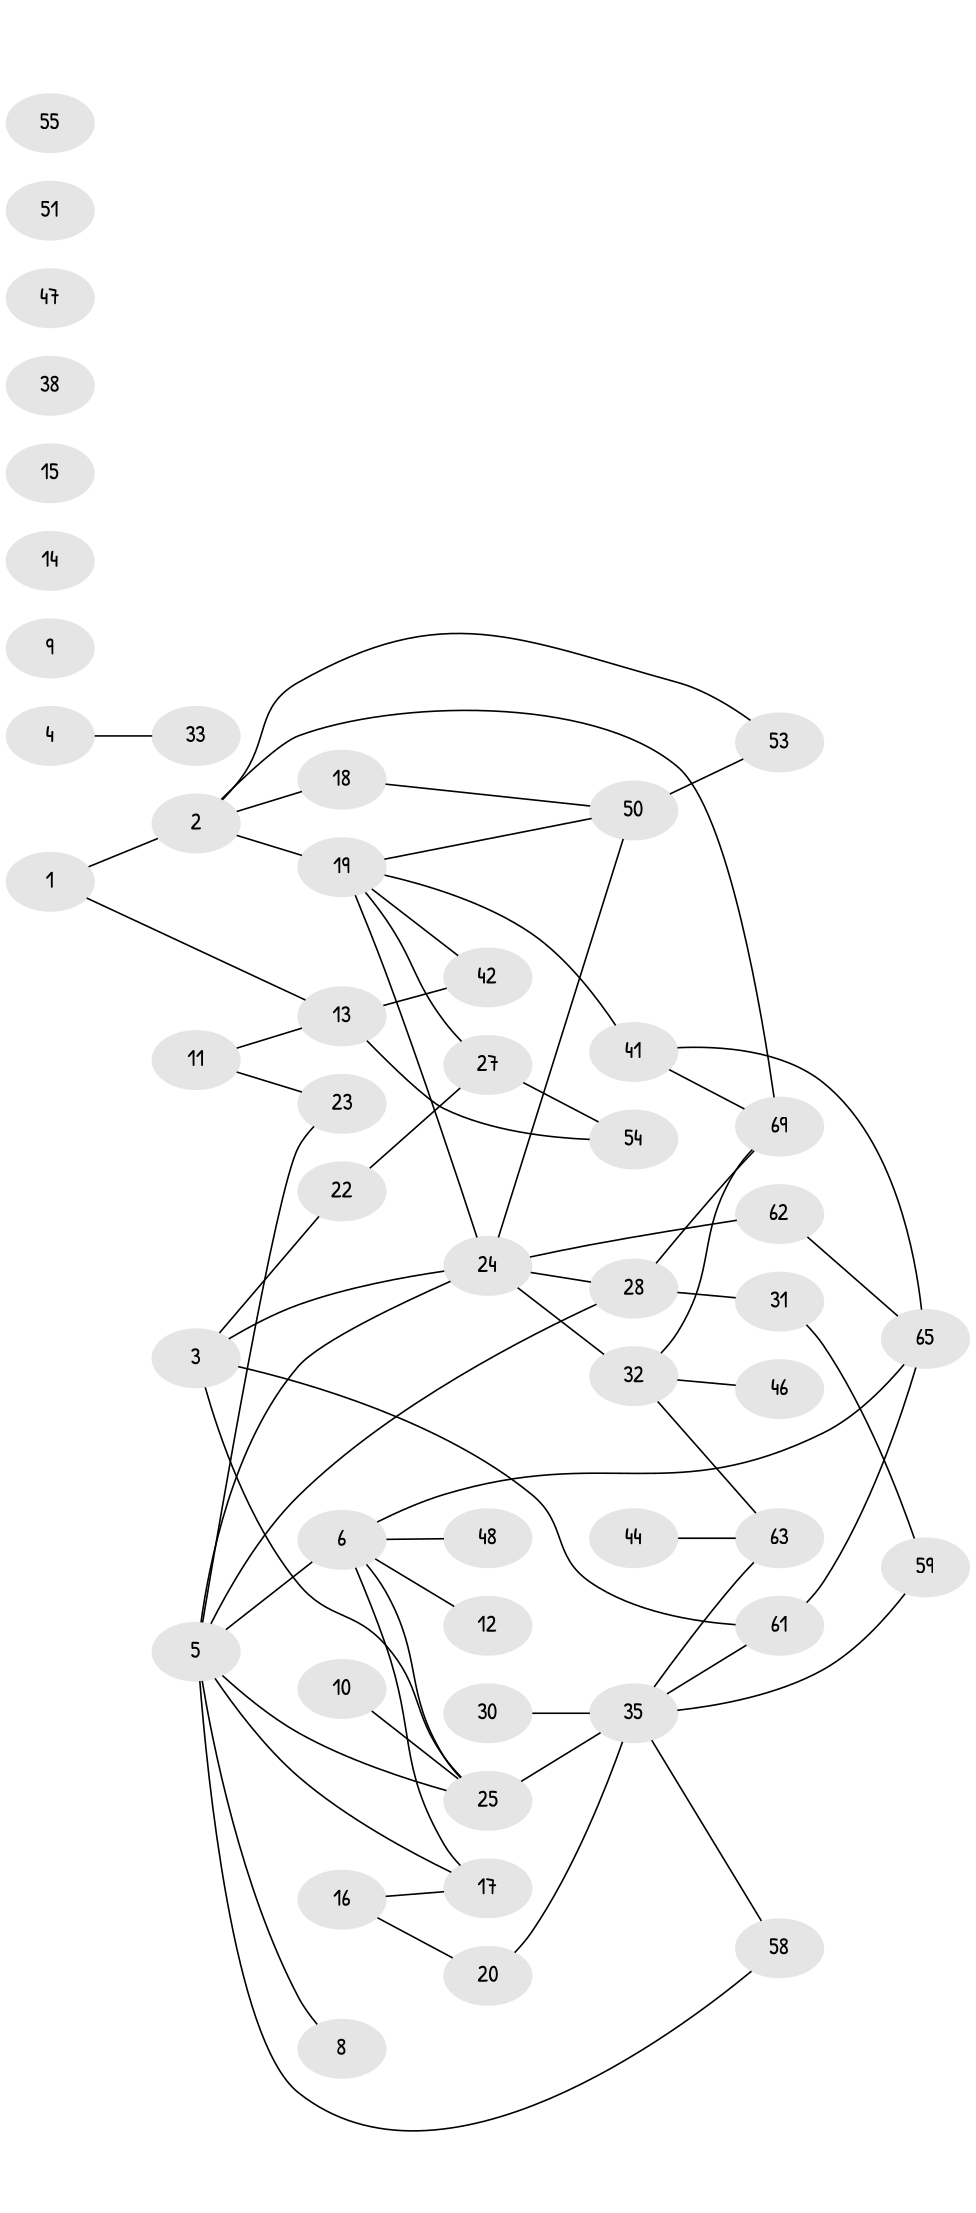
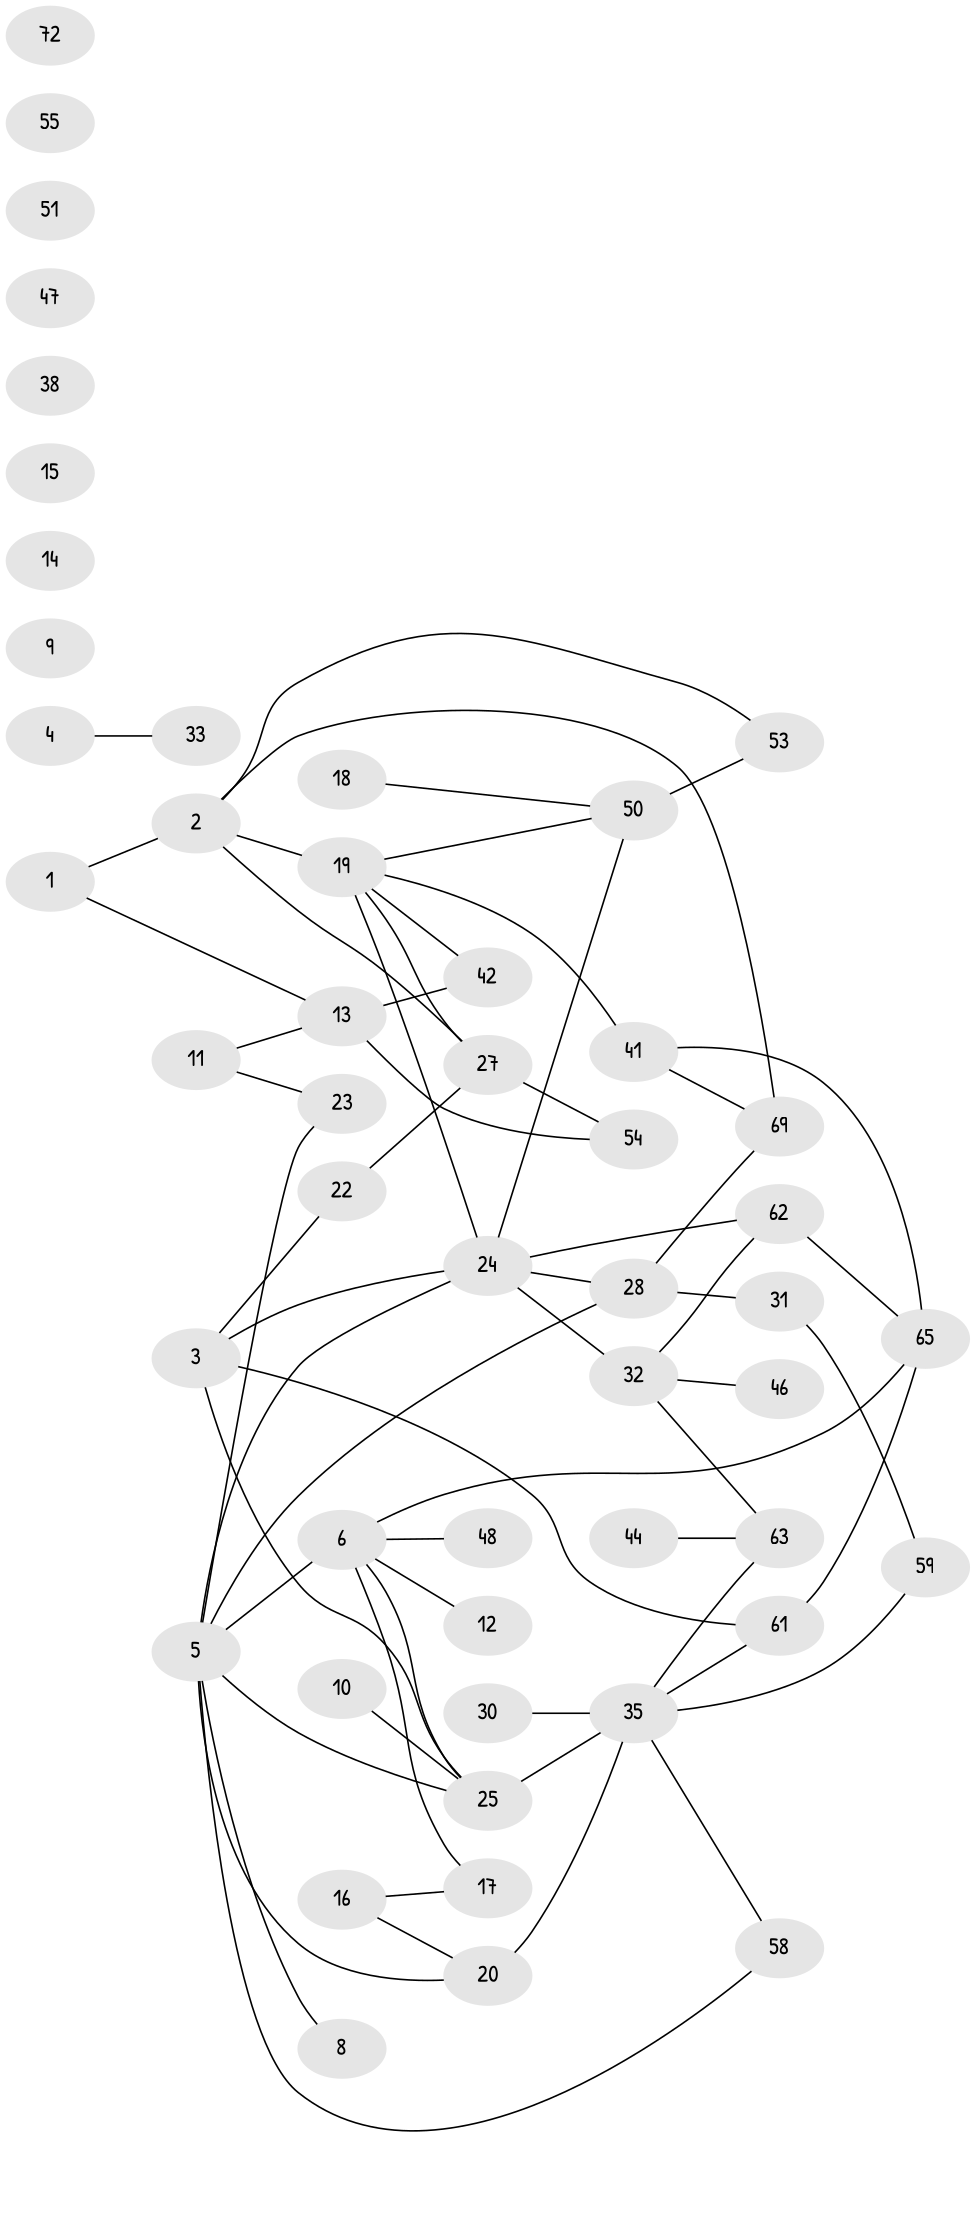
none -> (50, 36)
(269, 802) -> (344, 943)
(707, 1251) -> (698, 1307)
(318, 1793) -> (275, 1919)
